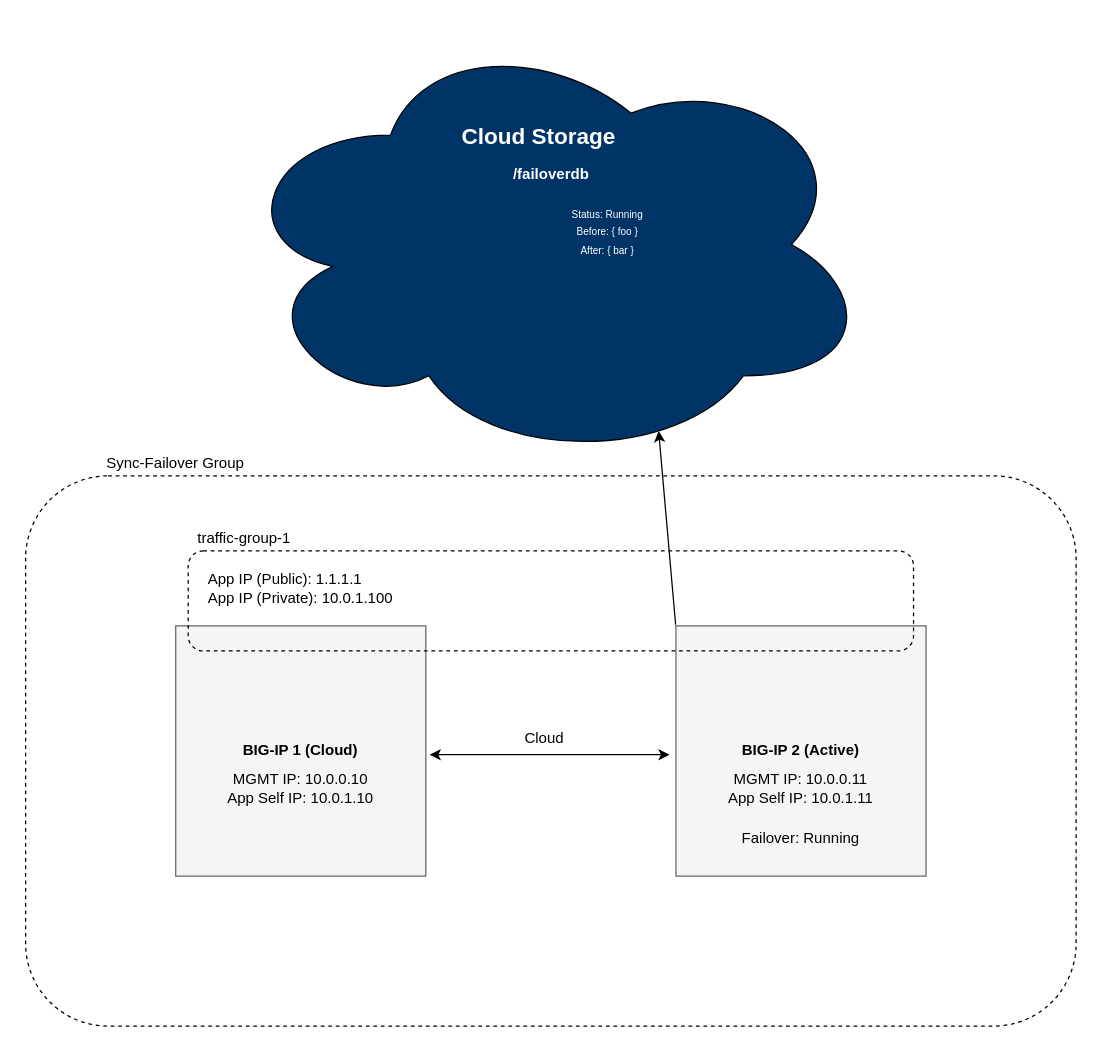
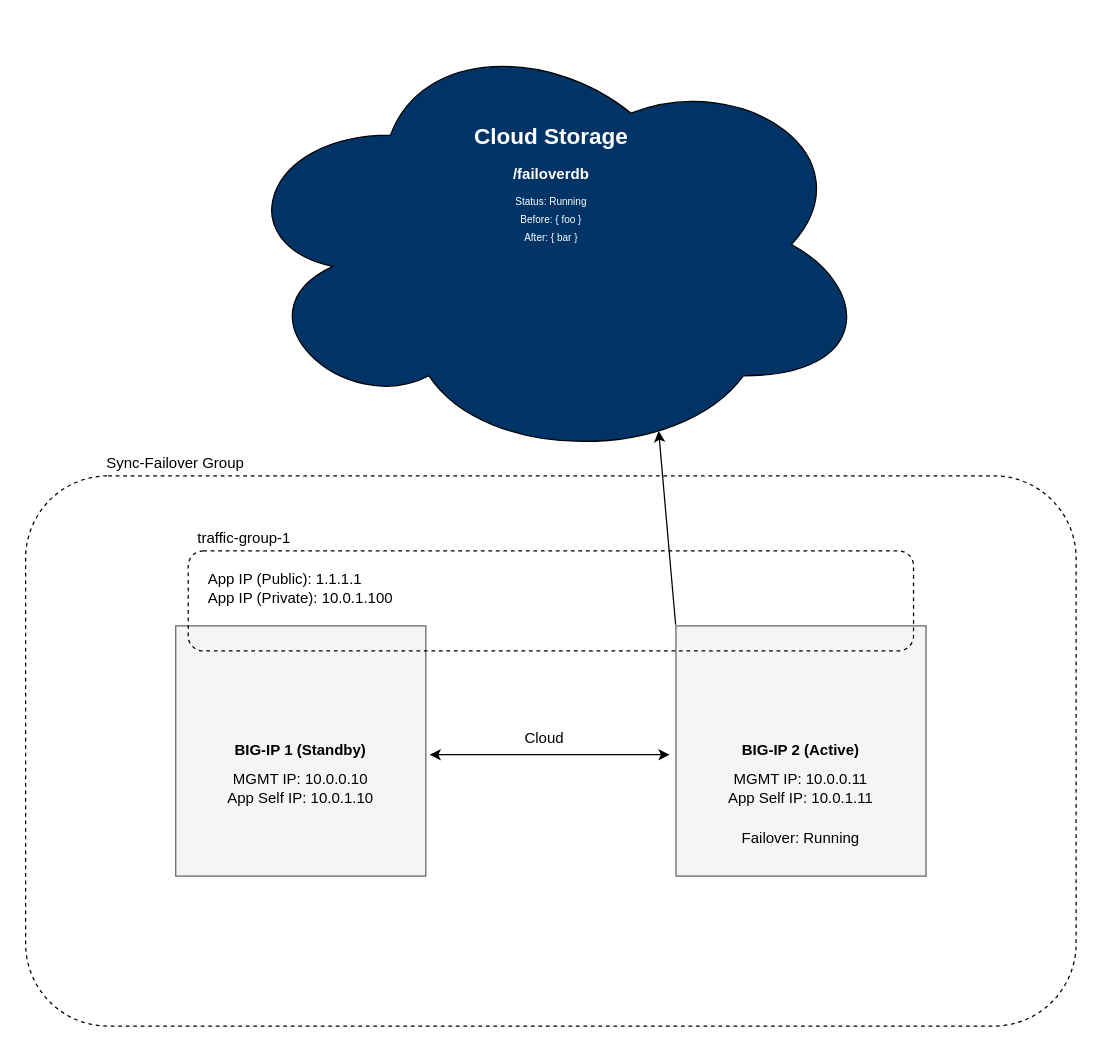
(538, 137) -> (551, 137)
(607, 231) -> (551, 218)
(301, 751) -> (301, 751)
